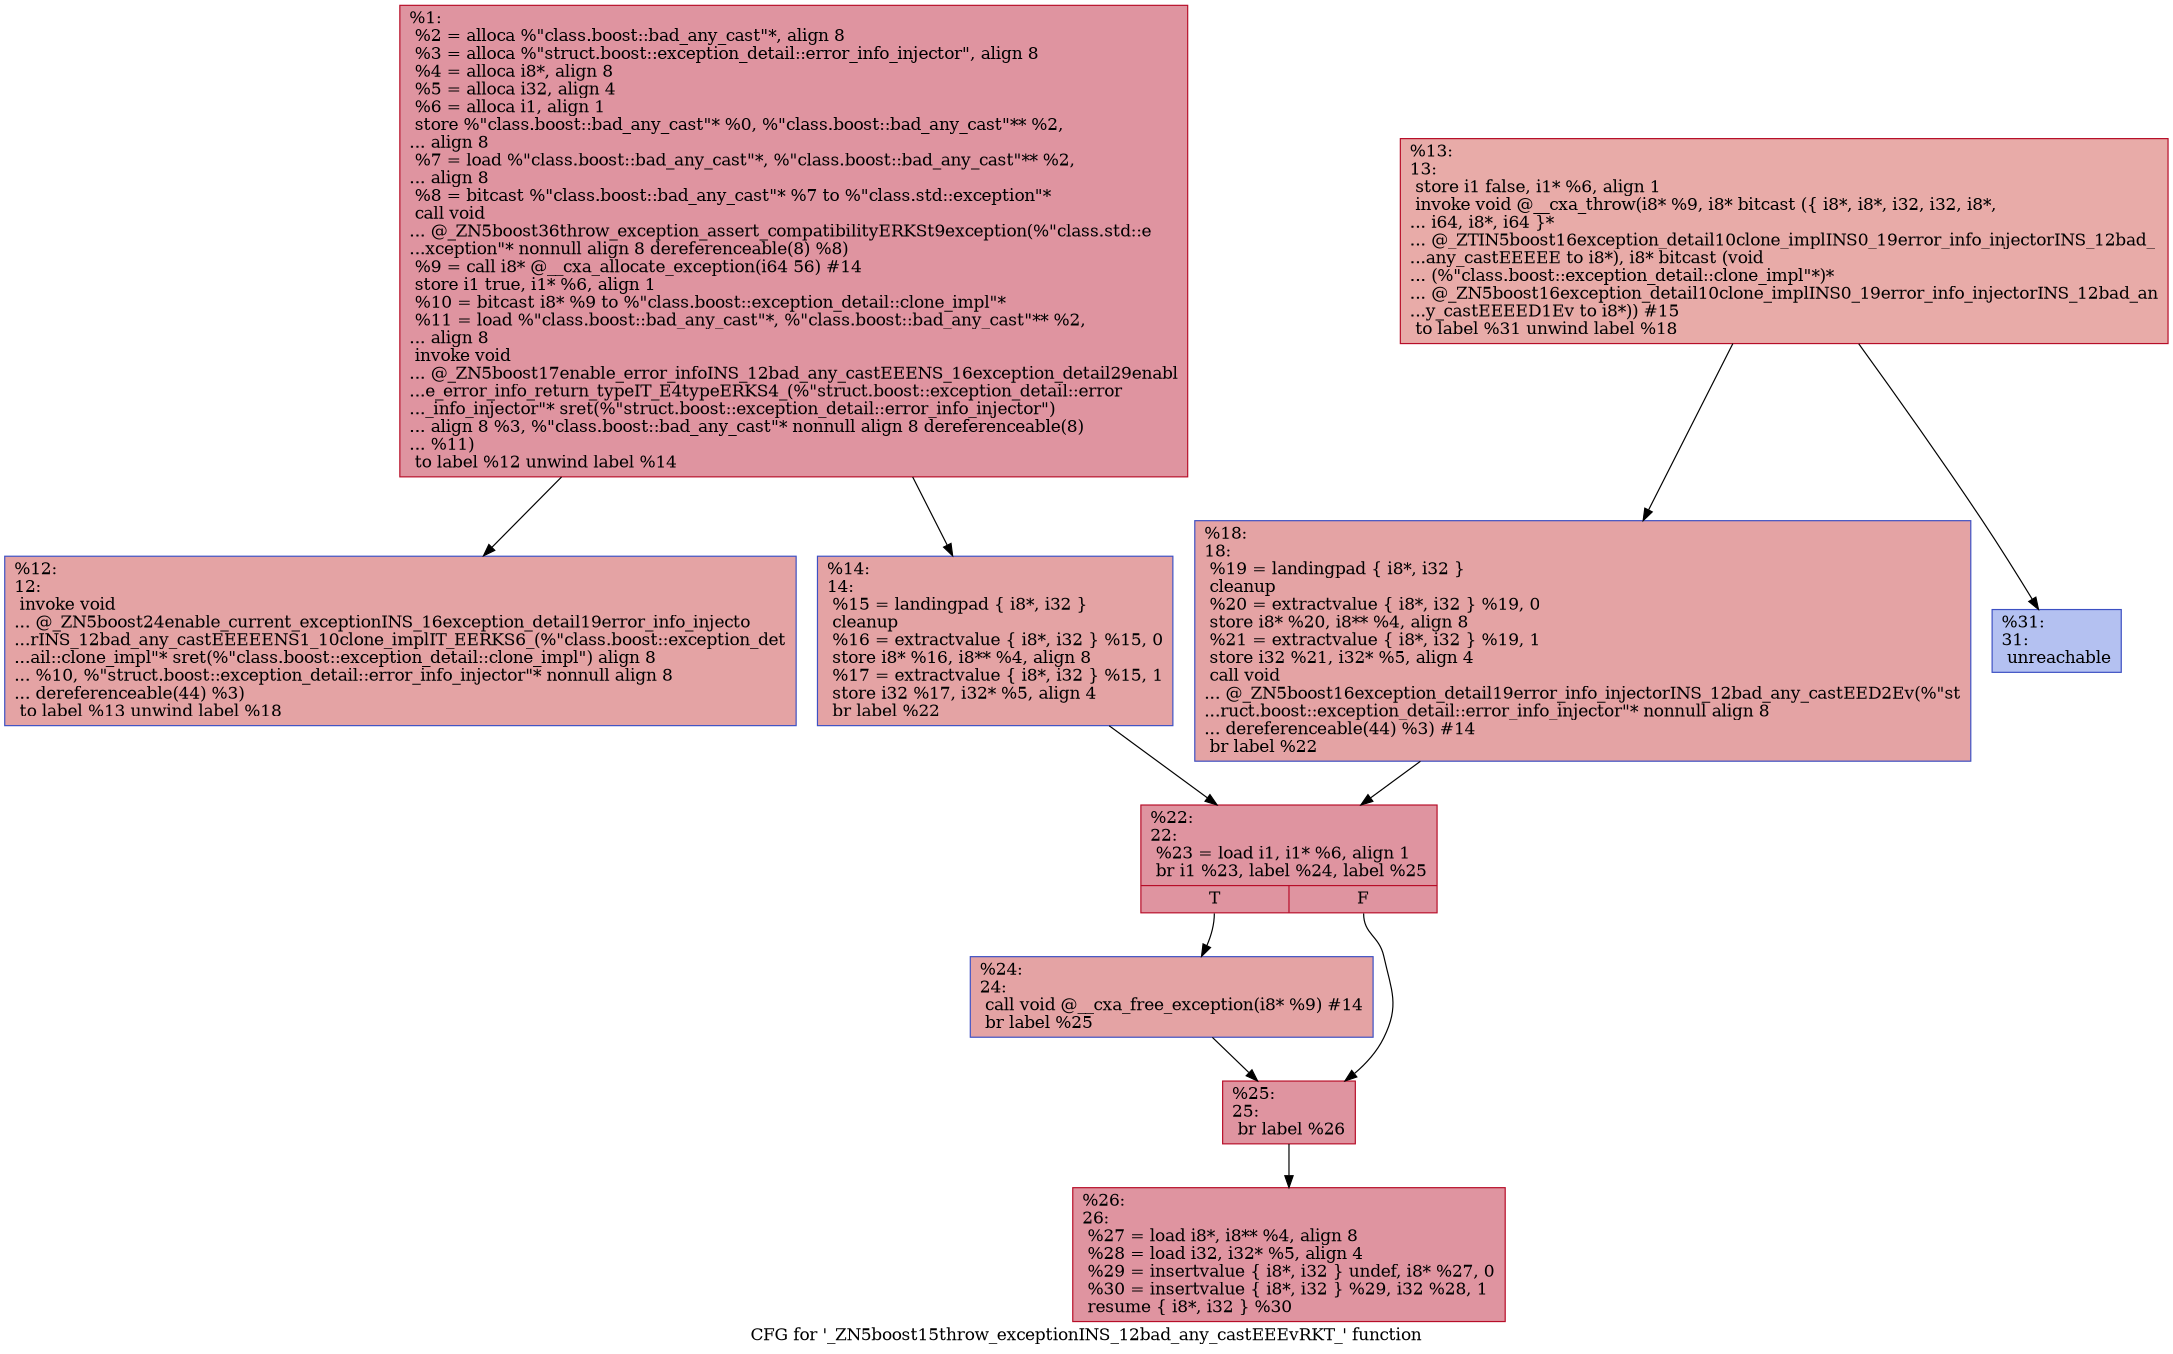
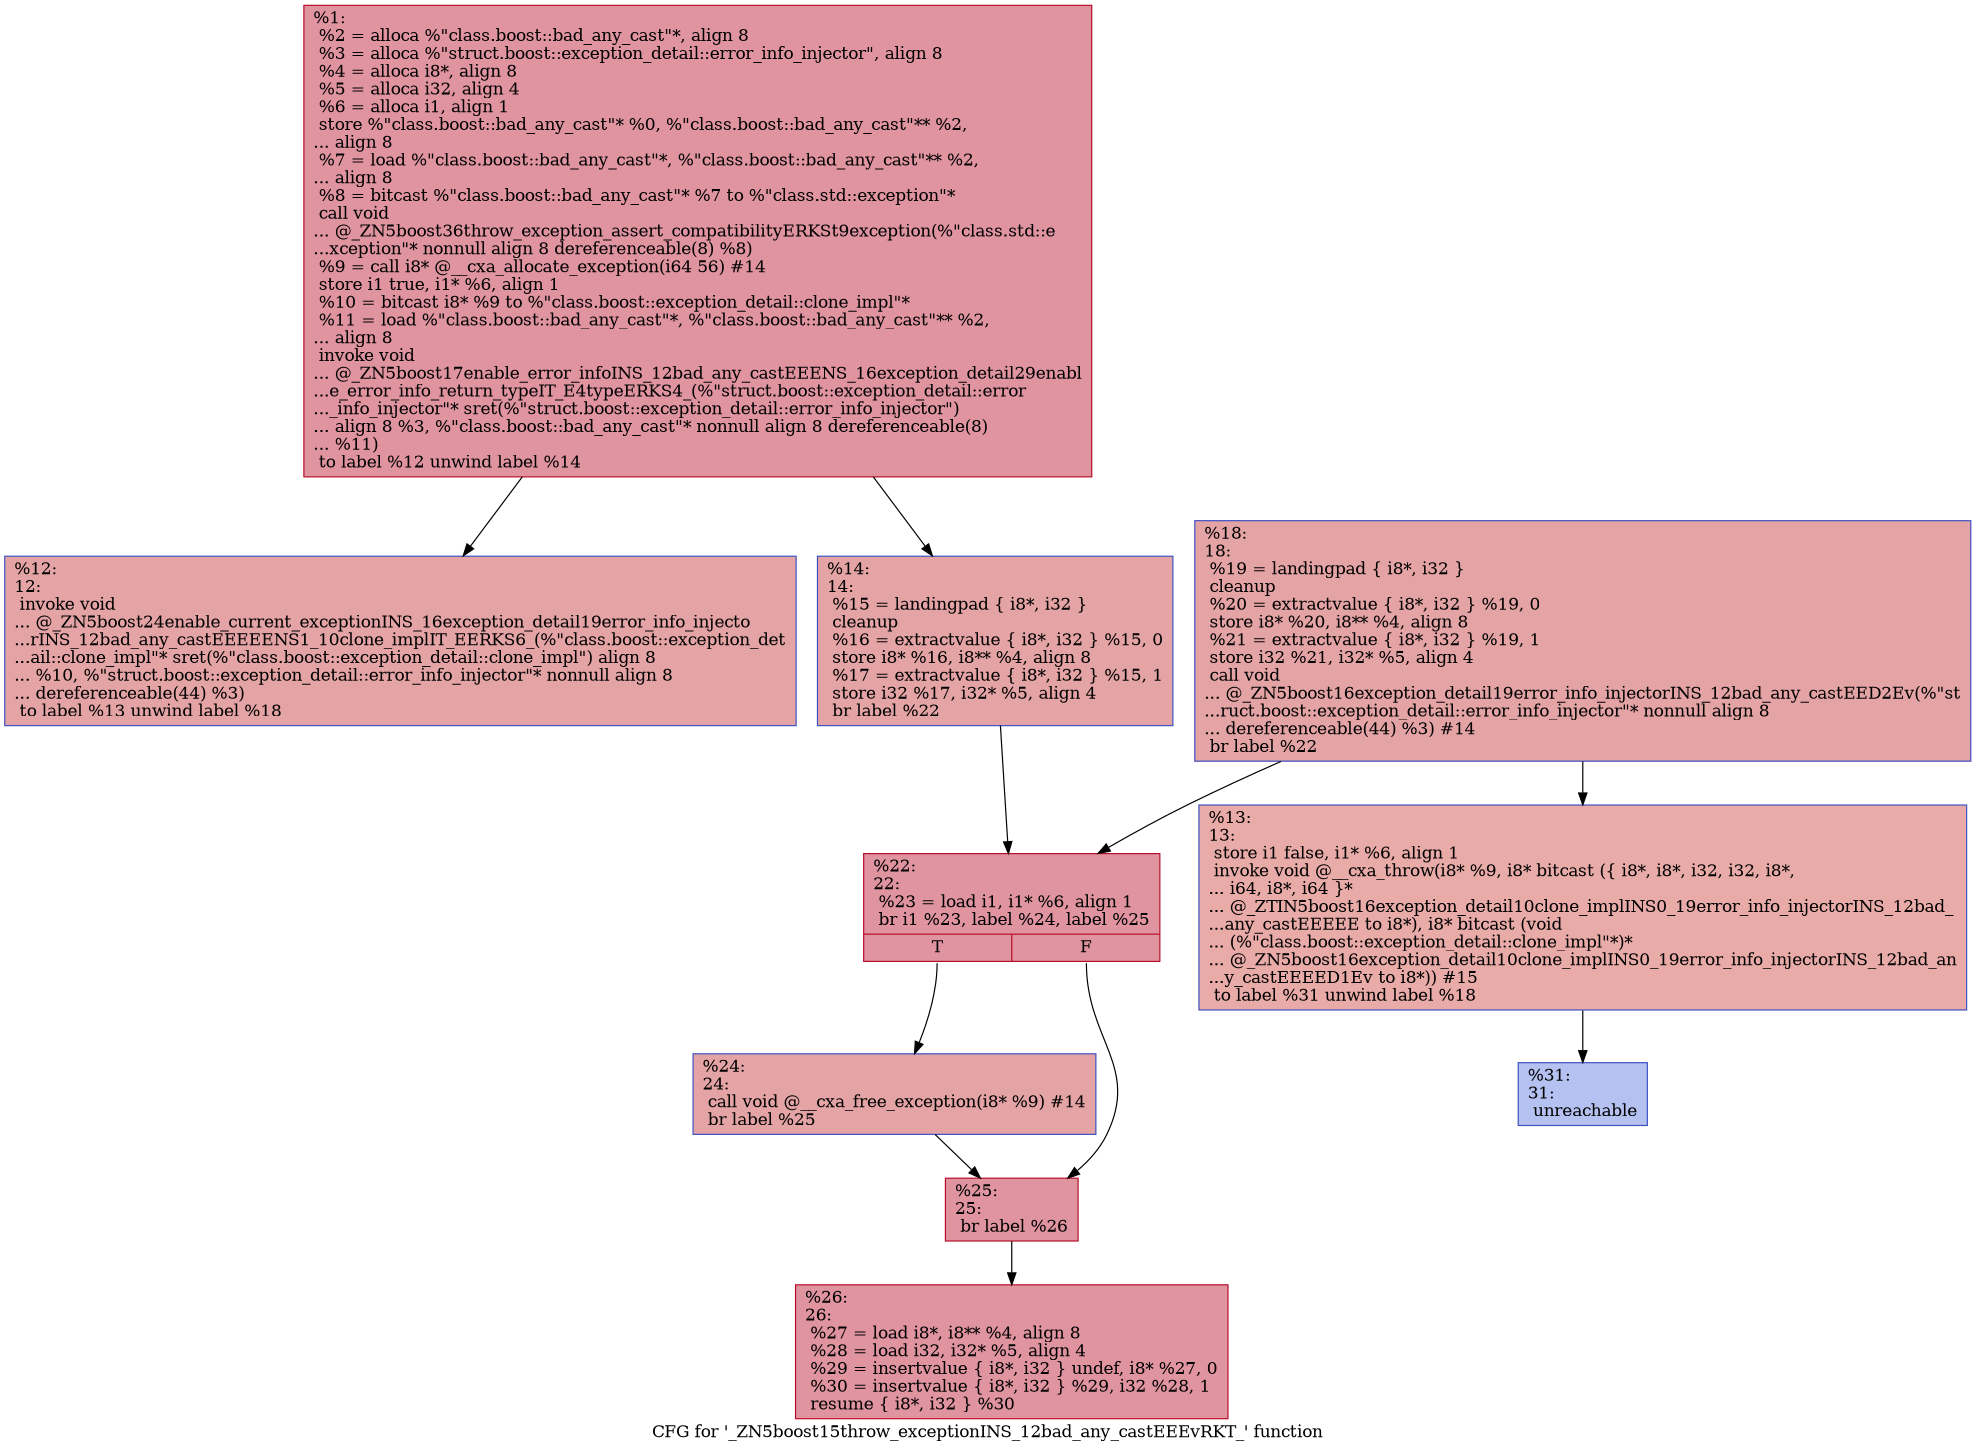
(1784, 241) -> (1583, 907)
(1691, 427) -> (1583, 777)
